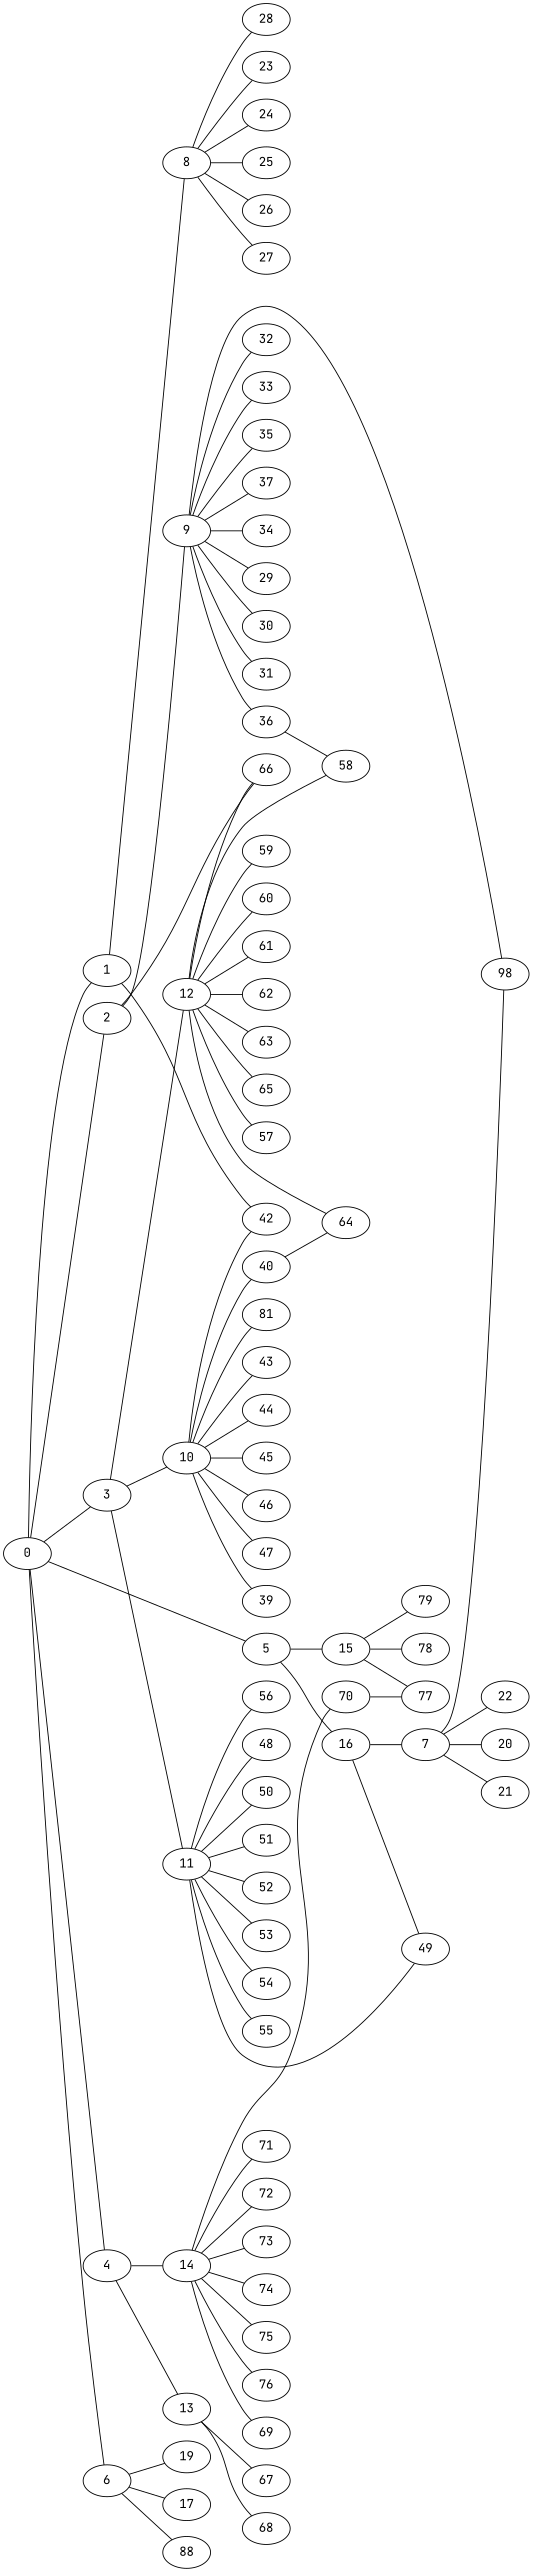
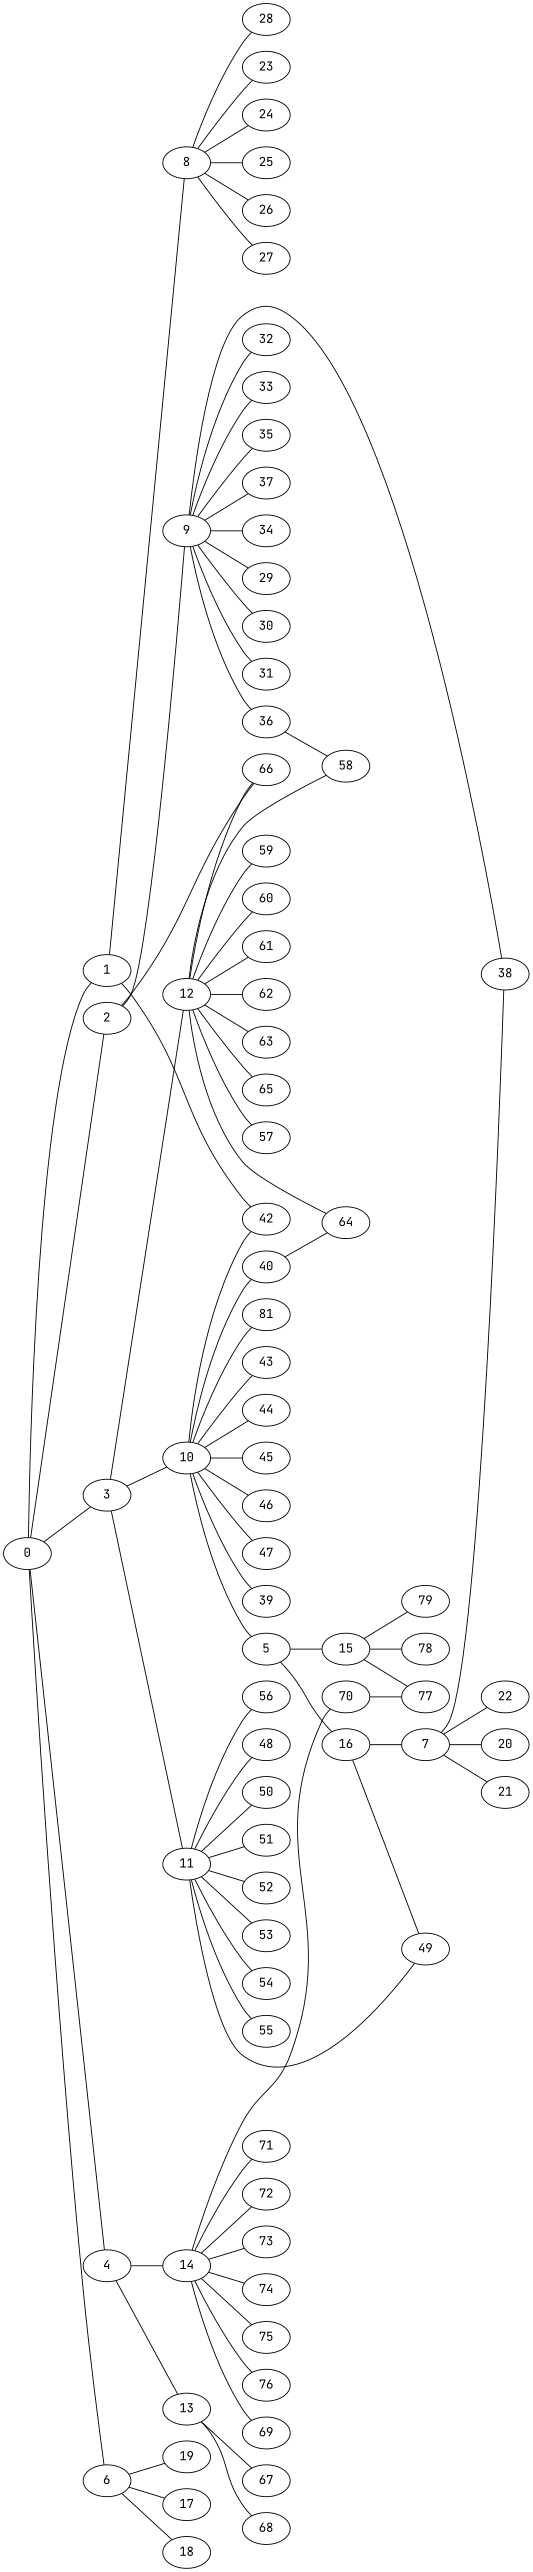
(505, 974) -> (505, 974)
(147, 1601) -> (213, 1559)
(187, 2552) -> (187, 2552)
